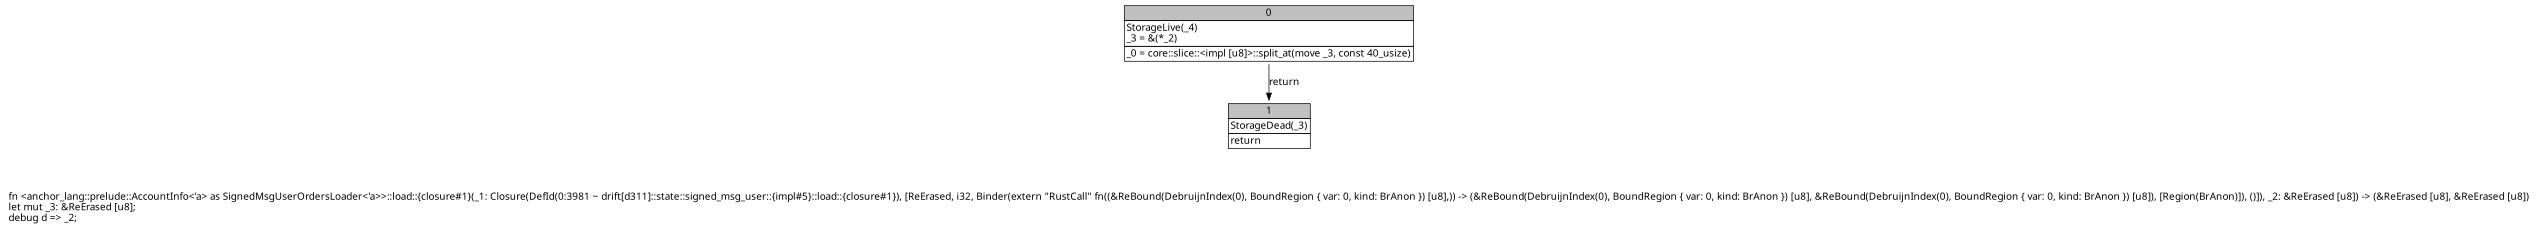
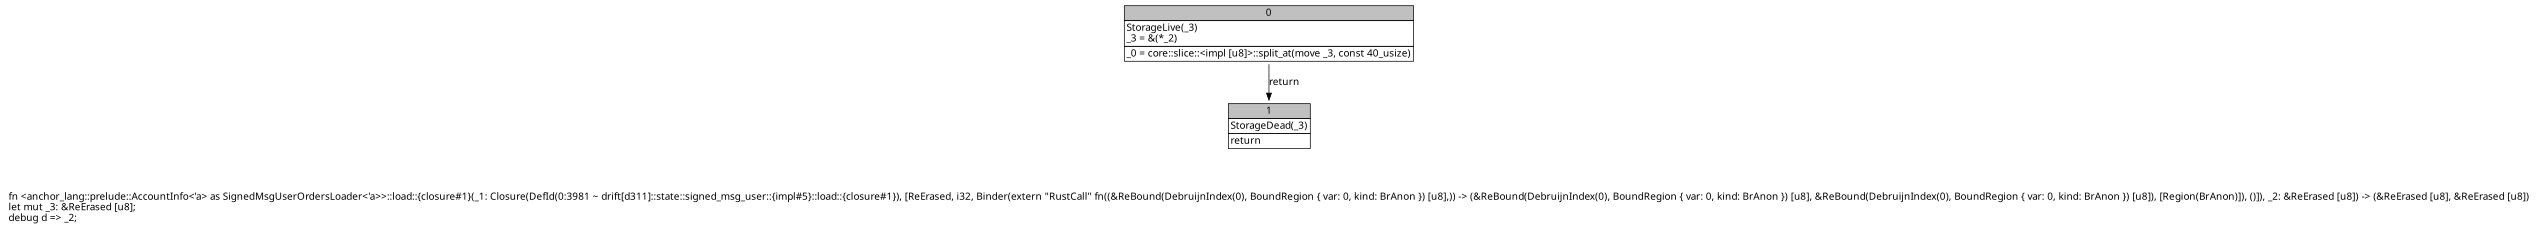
(1162, 28) -> (1162, 28)
